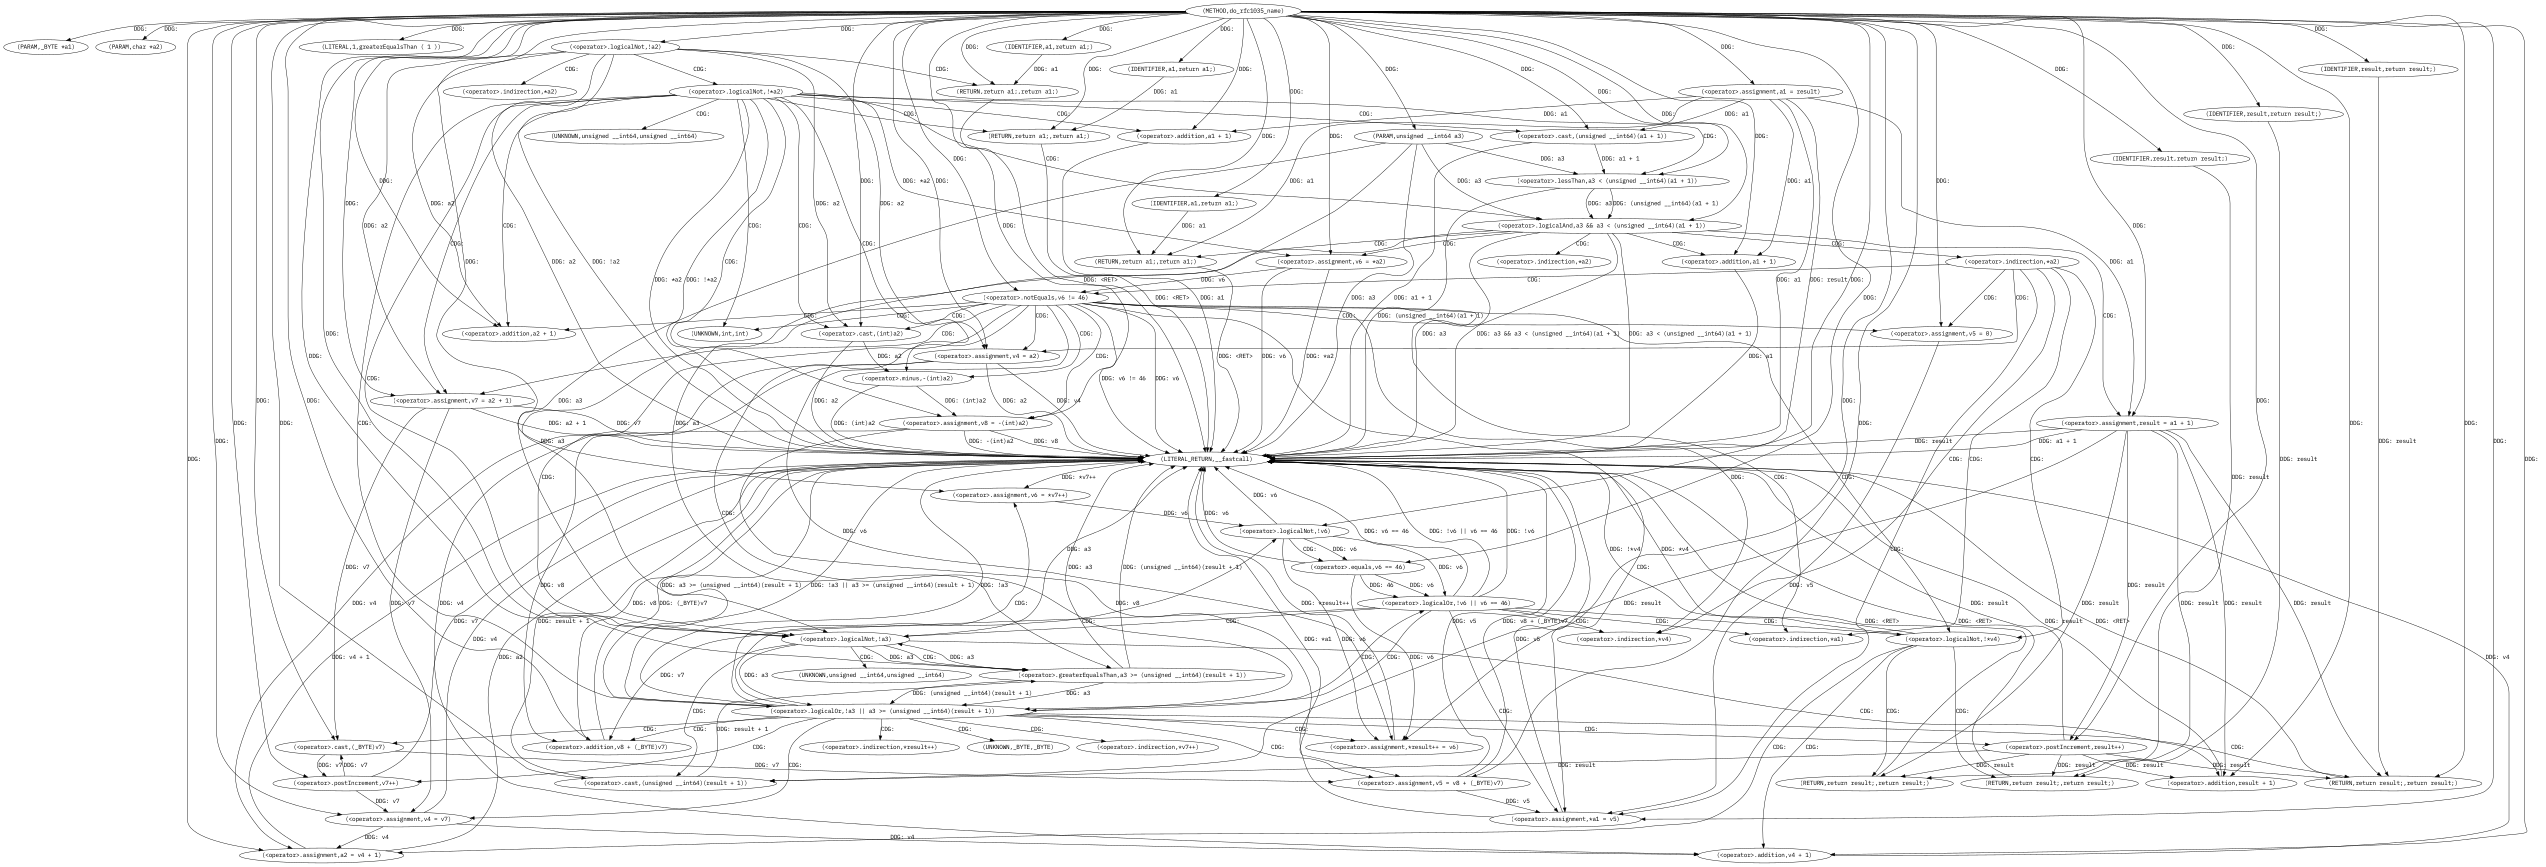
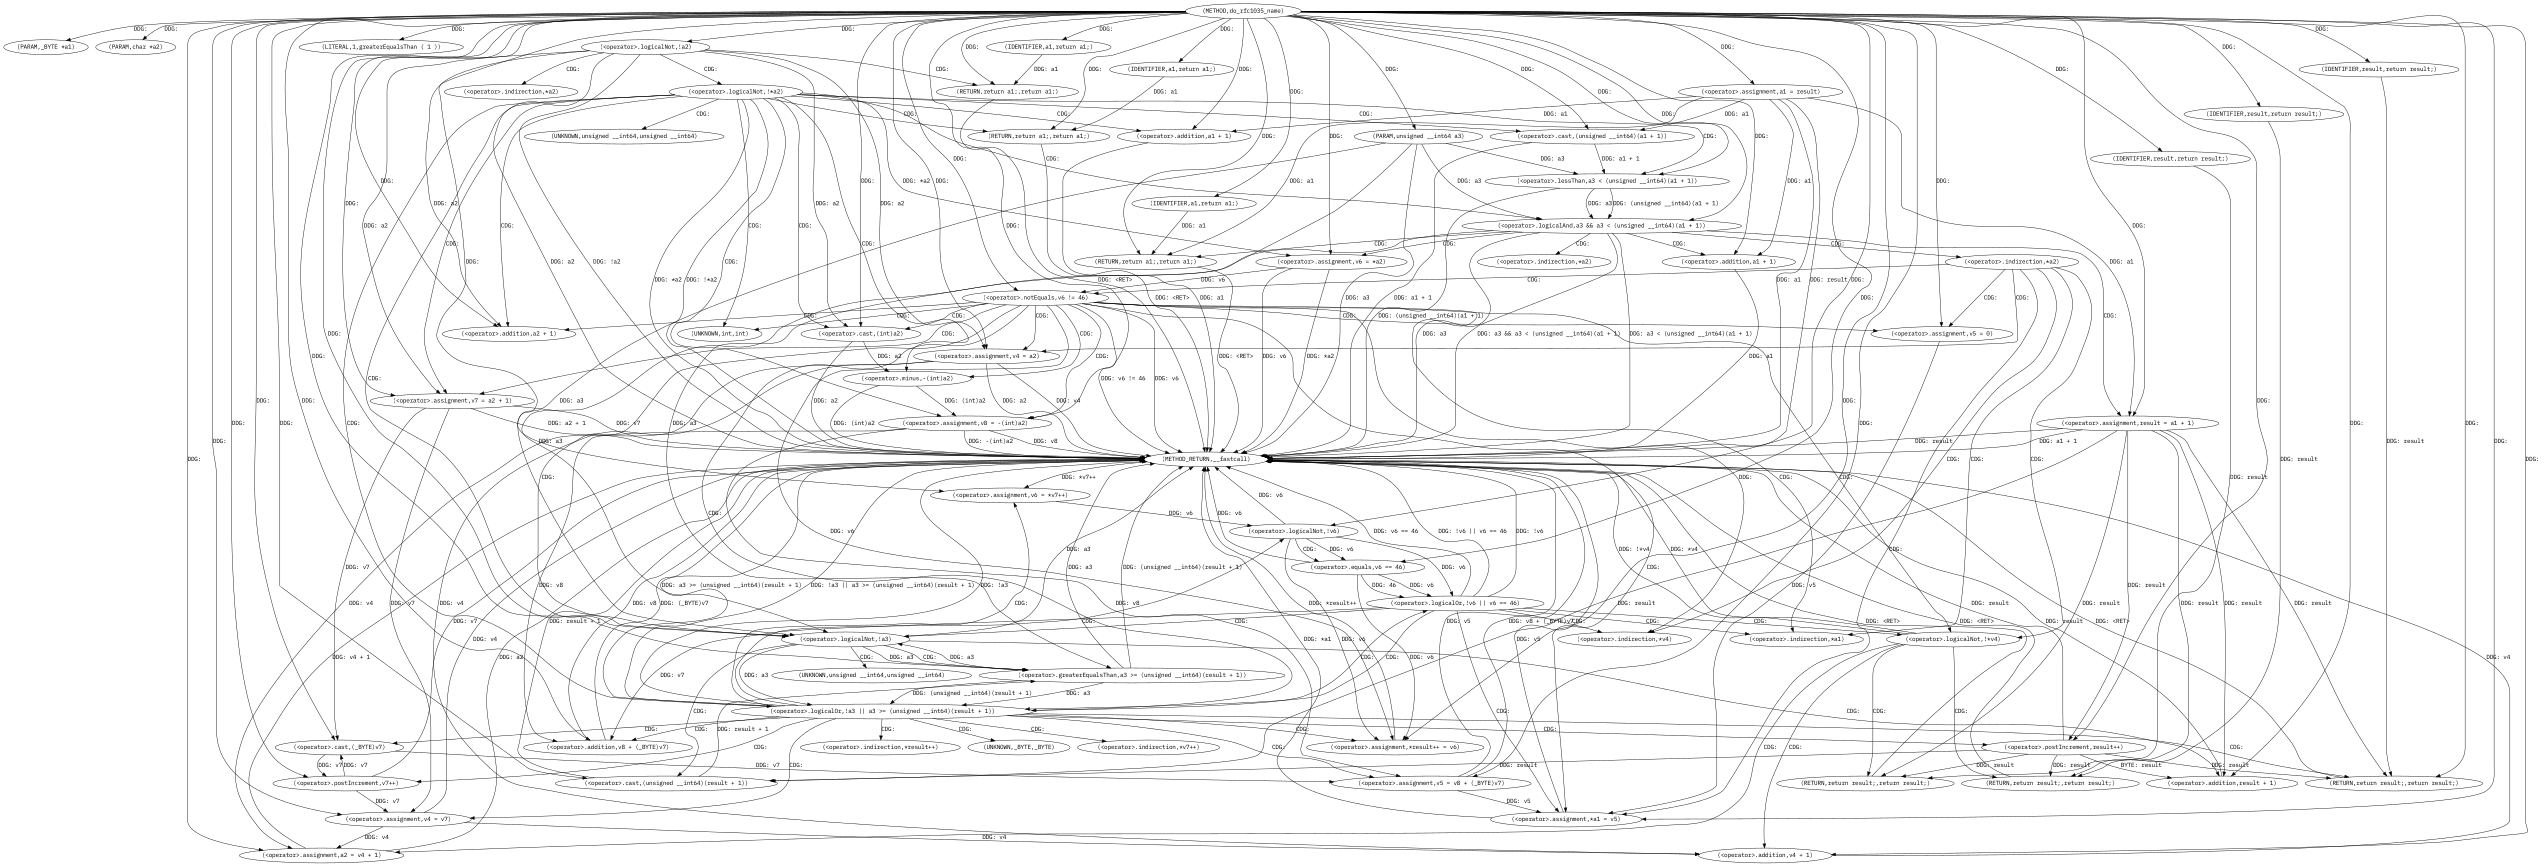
(1206, 459) -> (1206, 459)
(2145, 765) -> (2141, 765)
